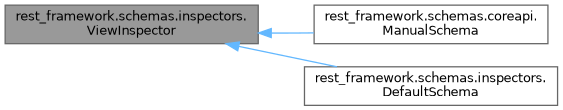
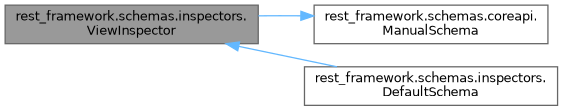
(293, 33) -> (280, 16)
